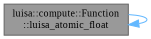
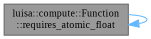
(66, 20) -> (66, 20)
